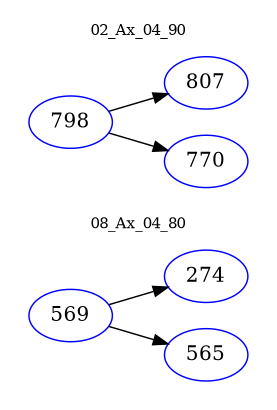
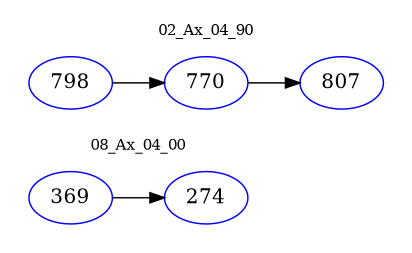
(131, 105) -> (267, 83)
(138, 225) -> (138, 146)
(71, 316) -> (71, 198)
(206, 355) -> none
